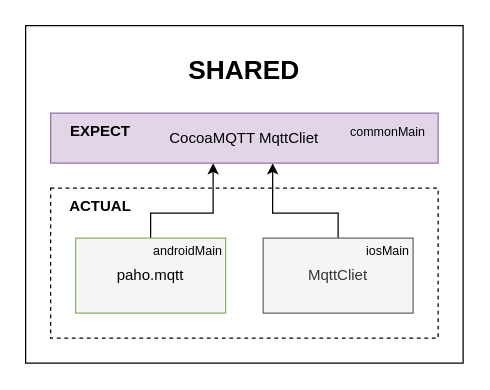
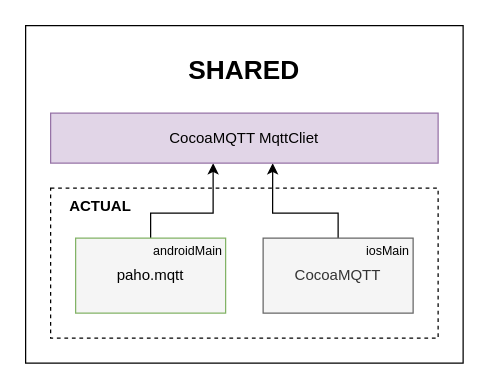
(101, 132) -> none
(388, 132) -> none
(338, 276) -> (338, 276)
